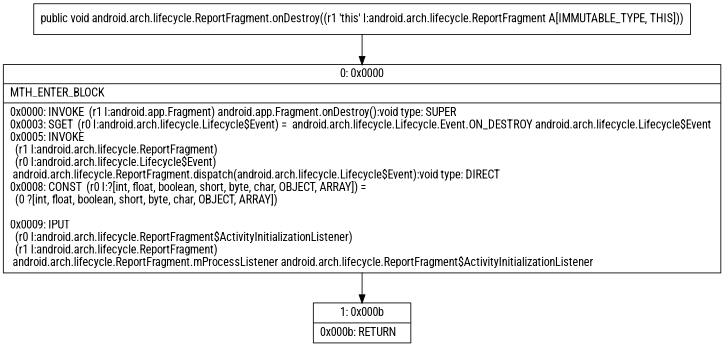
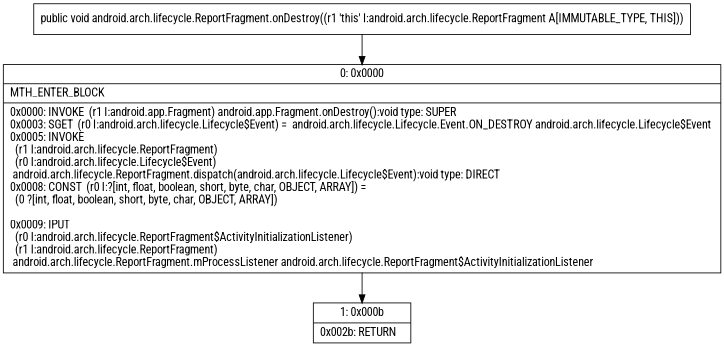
(362, 332) -> (362, 332)
